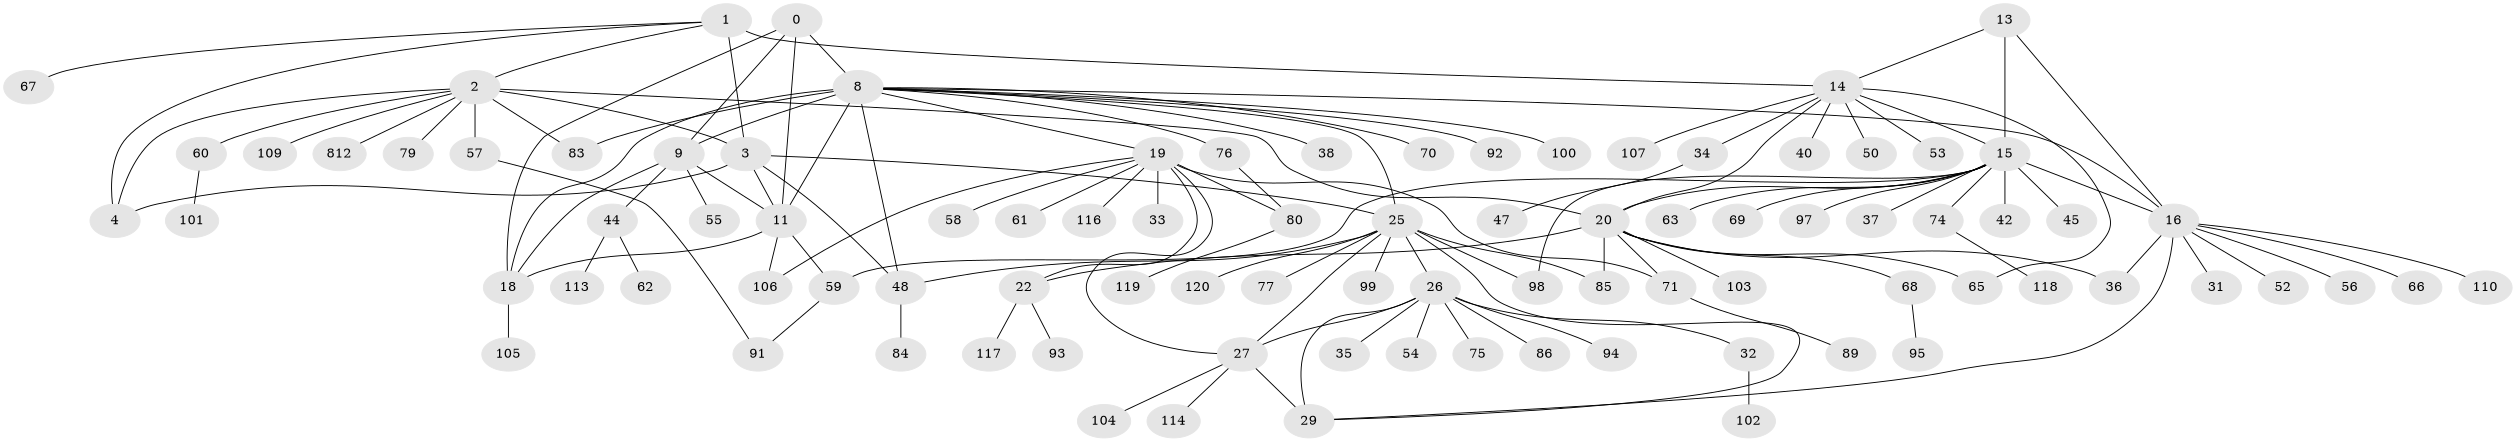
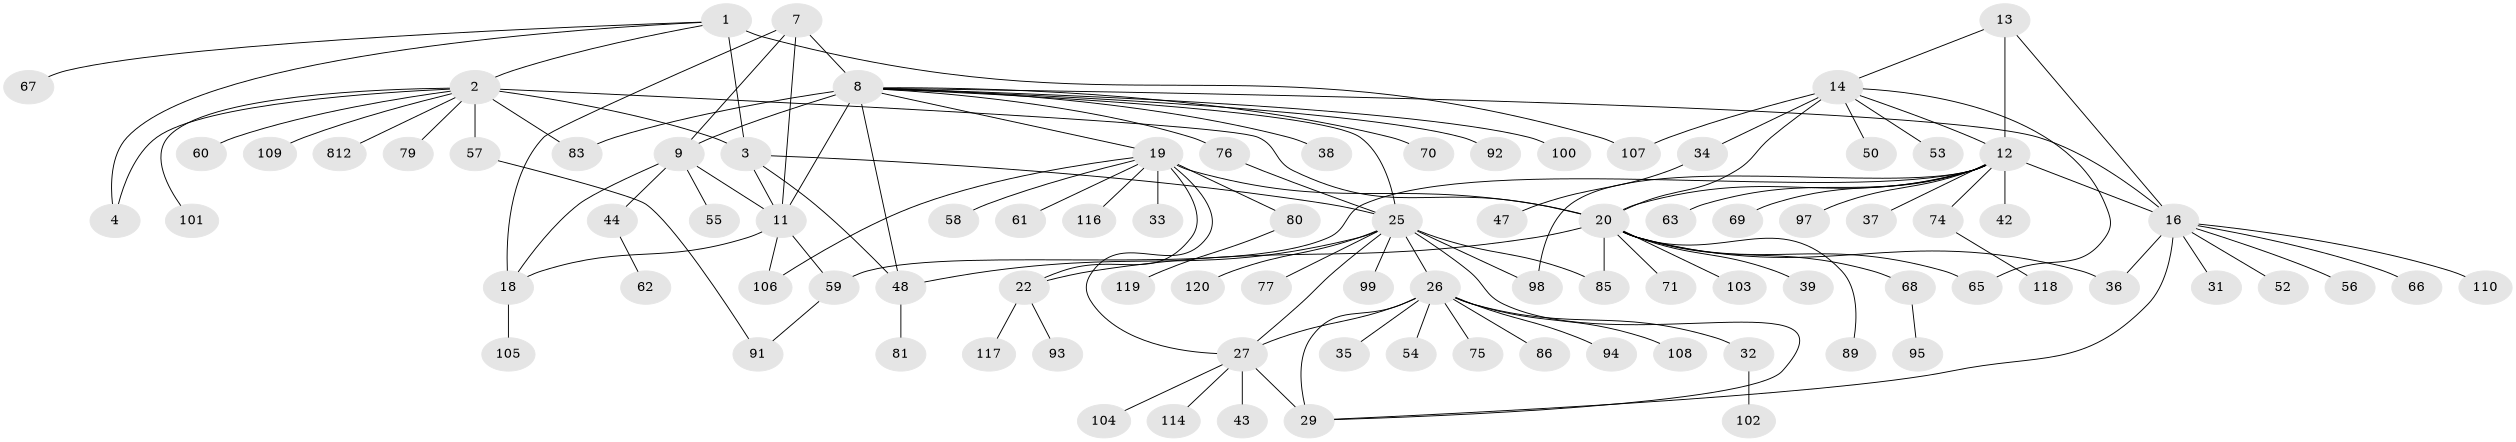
(797, 20) -> (797, 20)
(1279, 69) -> (1180, 85)
(643, 139) -> none
(1805, 154) -> none
(2005, 154) -> (2005, 154)
(197, 187) -> (268, 101)
(1261, 188) -> (1300, 185)
(432, 191) -> none
(1433, 205) -> (1297, 190)
(2072, 221) -> none
(577, 288) -> none
none -> (1808, 288)
(1739, 316) -> (1771, 238)
(901, 354) -> (901, 354)
none -> (1680, 354)
none -> (1242, 421)
